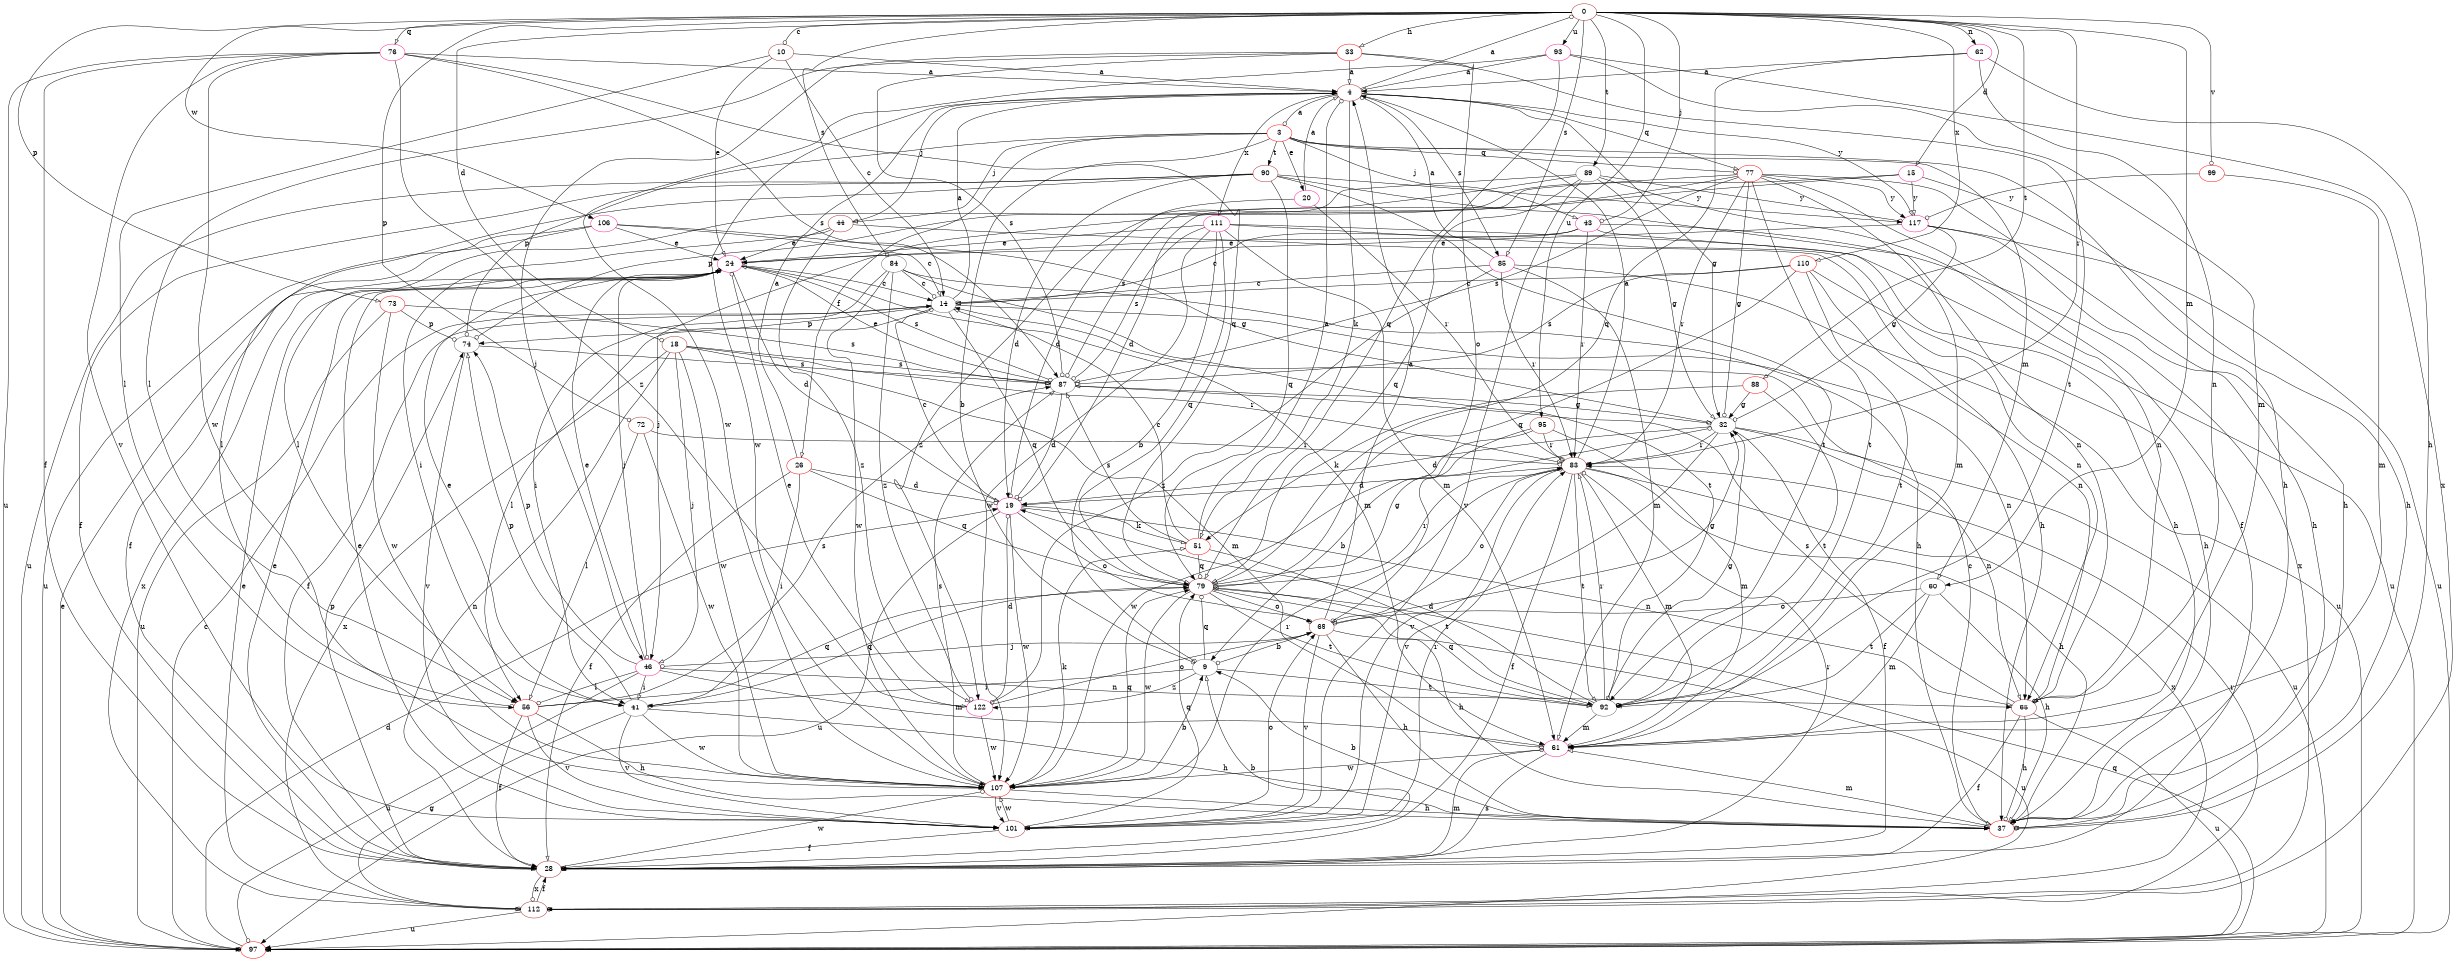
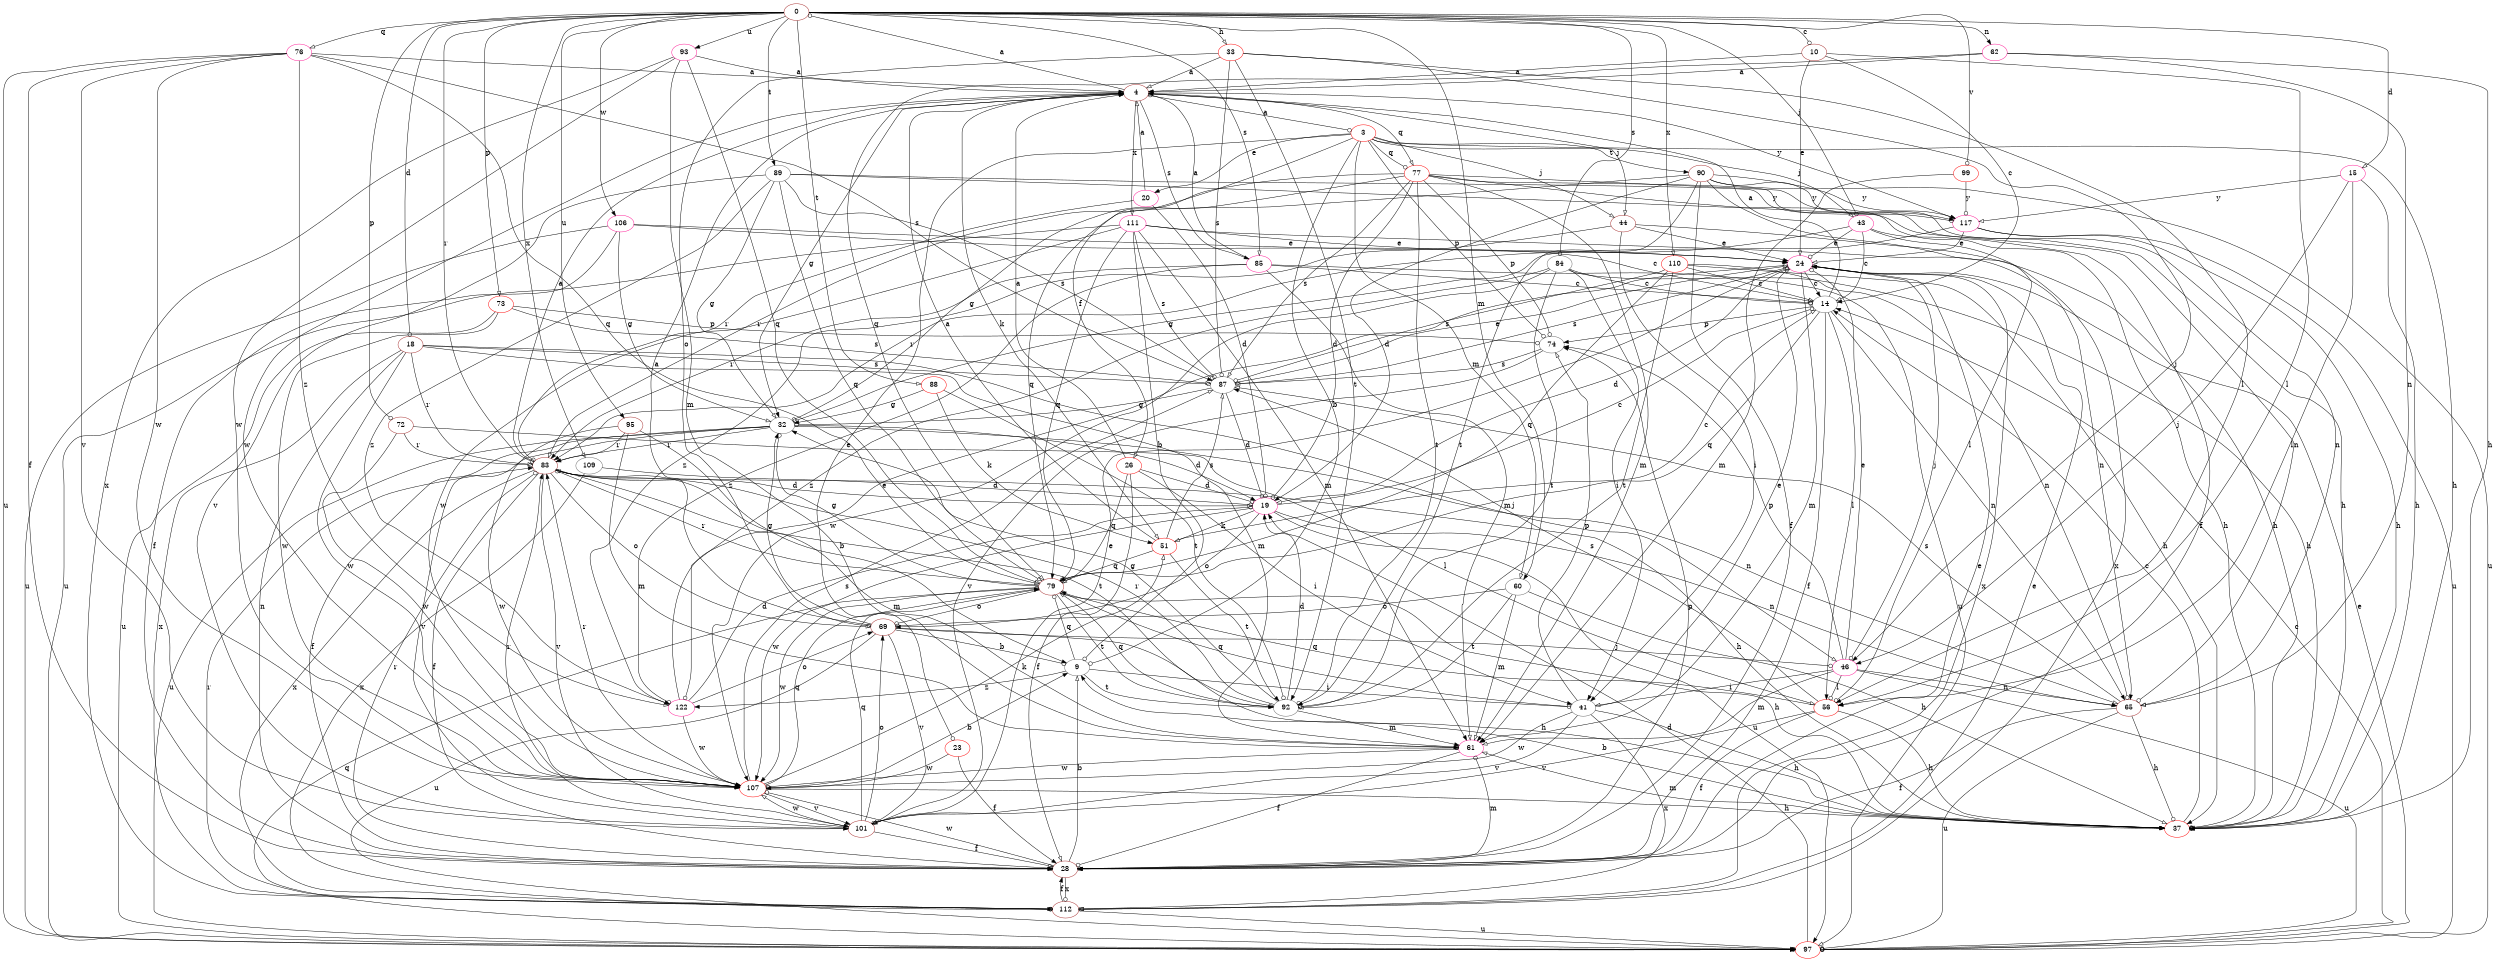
none -> (589, 466)
(1402, 687) -> (1173, 702)
none -> (957, 748)
(432, 809) -> (1666, 809)
(1487, 809) -> (1278, 809)
